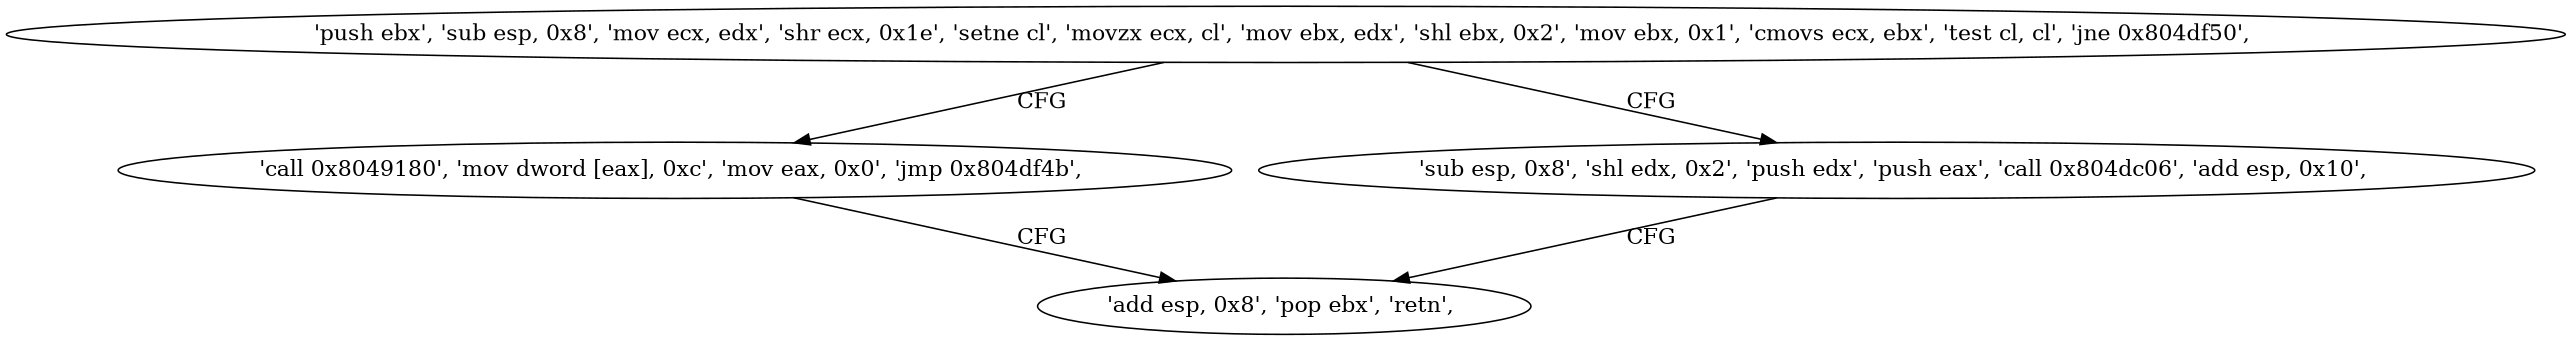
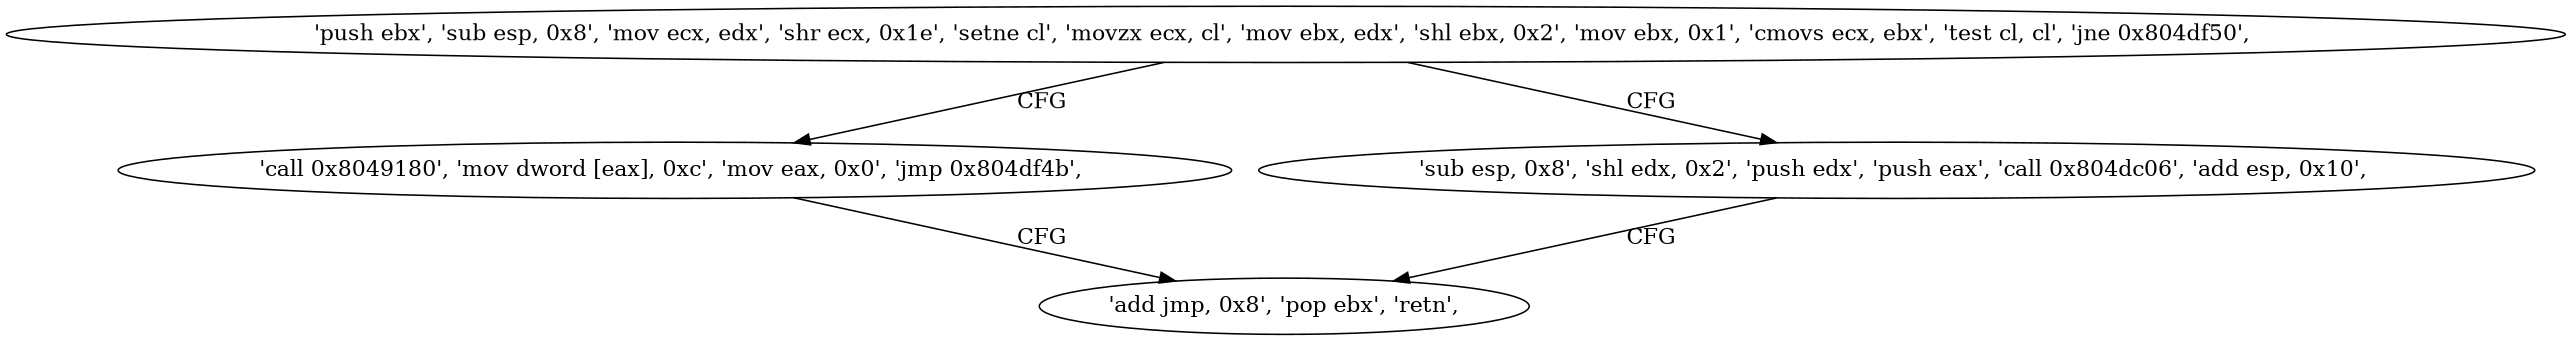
(1284, 306) -> (1284, 306)
